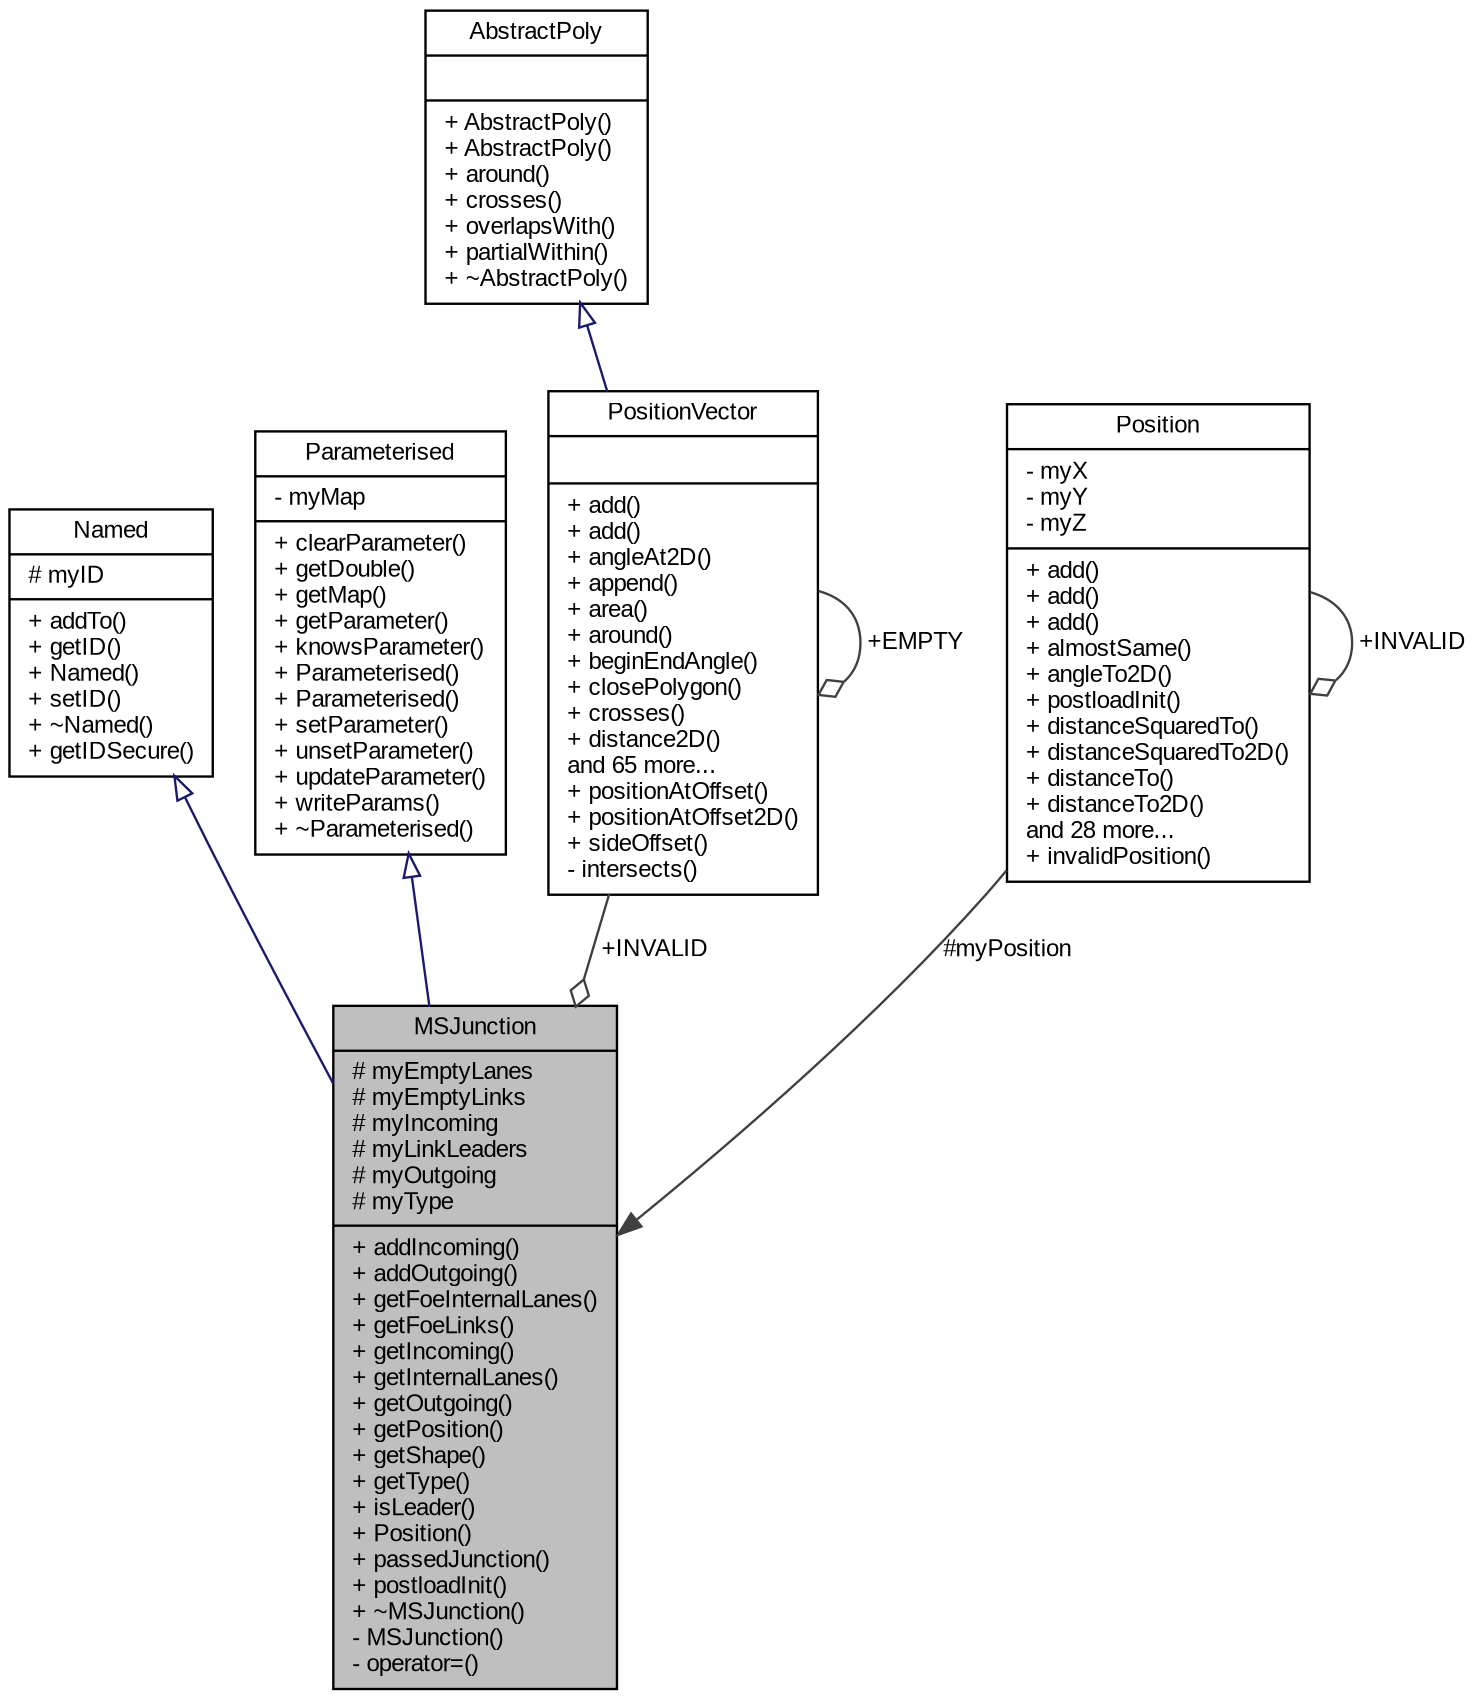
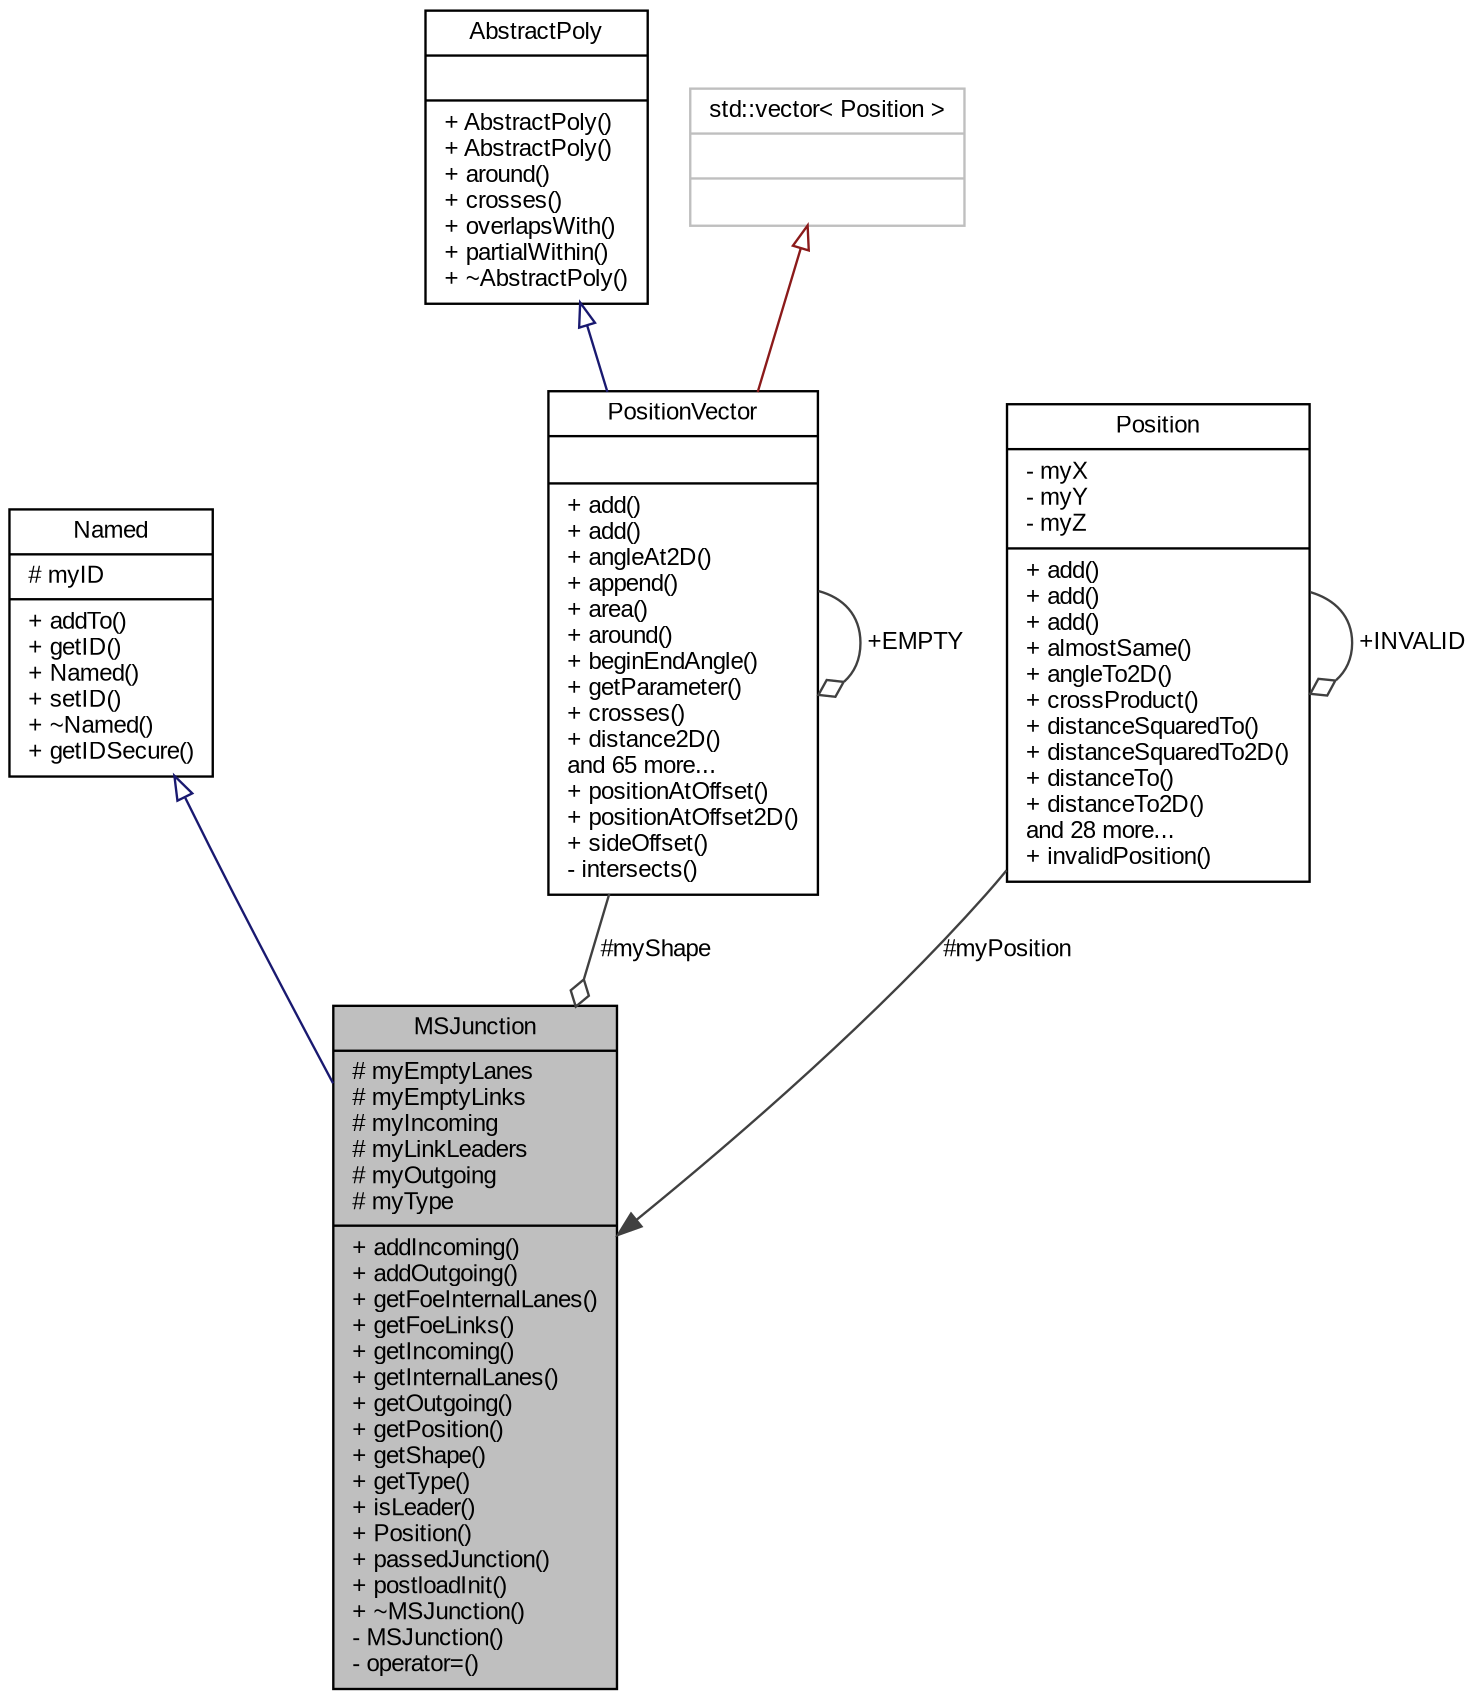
none -> (827, 157)
(381, 643) -> none
(655, 688) -> (655, 688)
(1104, 701) -> (1112, 701)
(652, 950) -> (652, 950)
